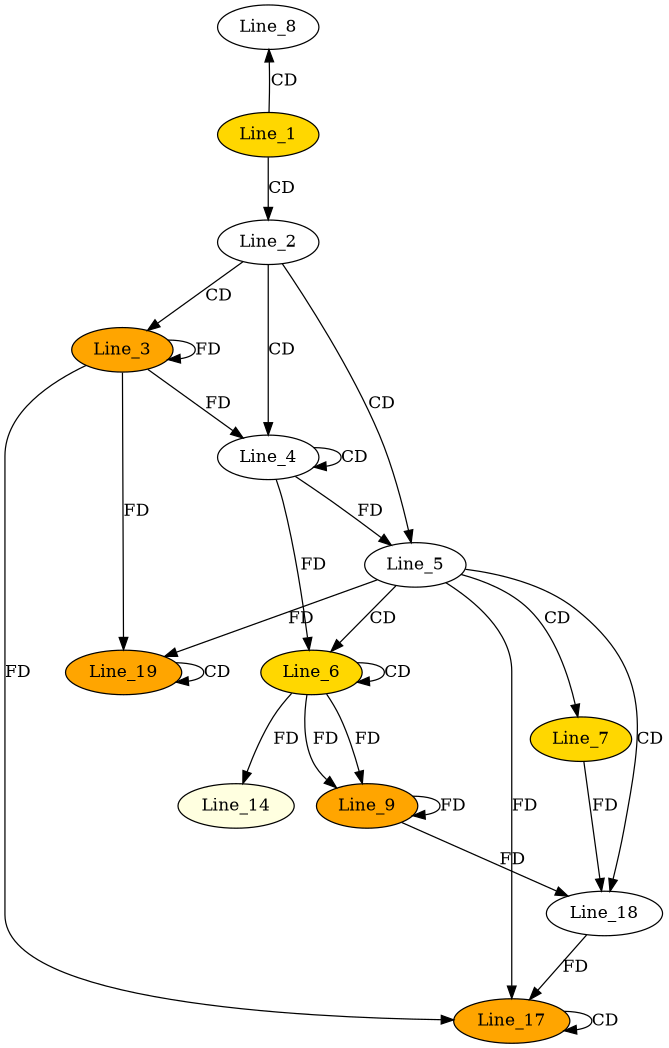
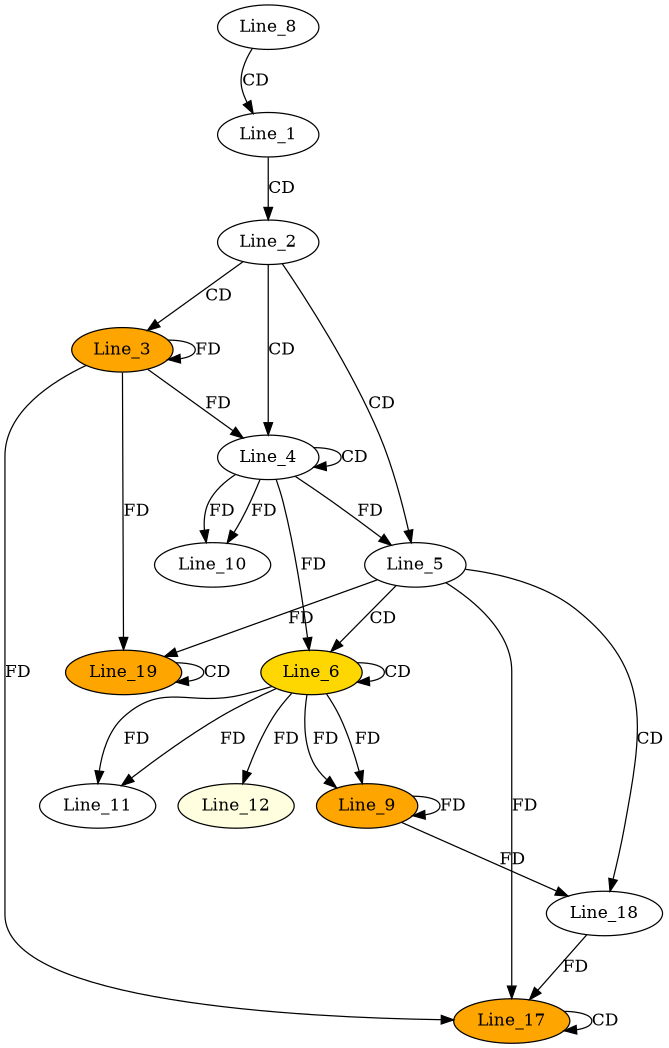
(270, 87) -> (242, 75)
(268, 135) -> (268, 135)
none -> (213, 565)
(581, 739) -> none
none -> (98, 806)
(236, 806) -> (236, 806)
